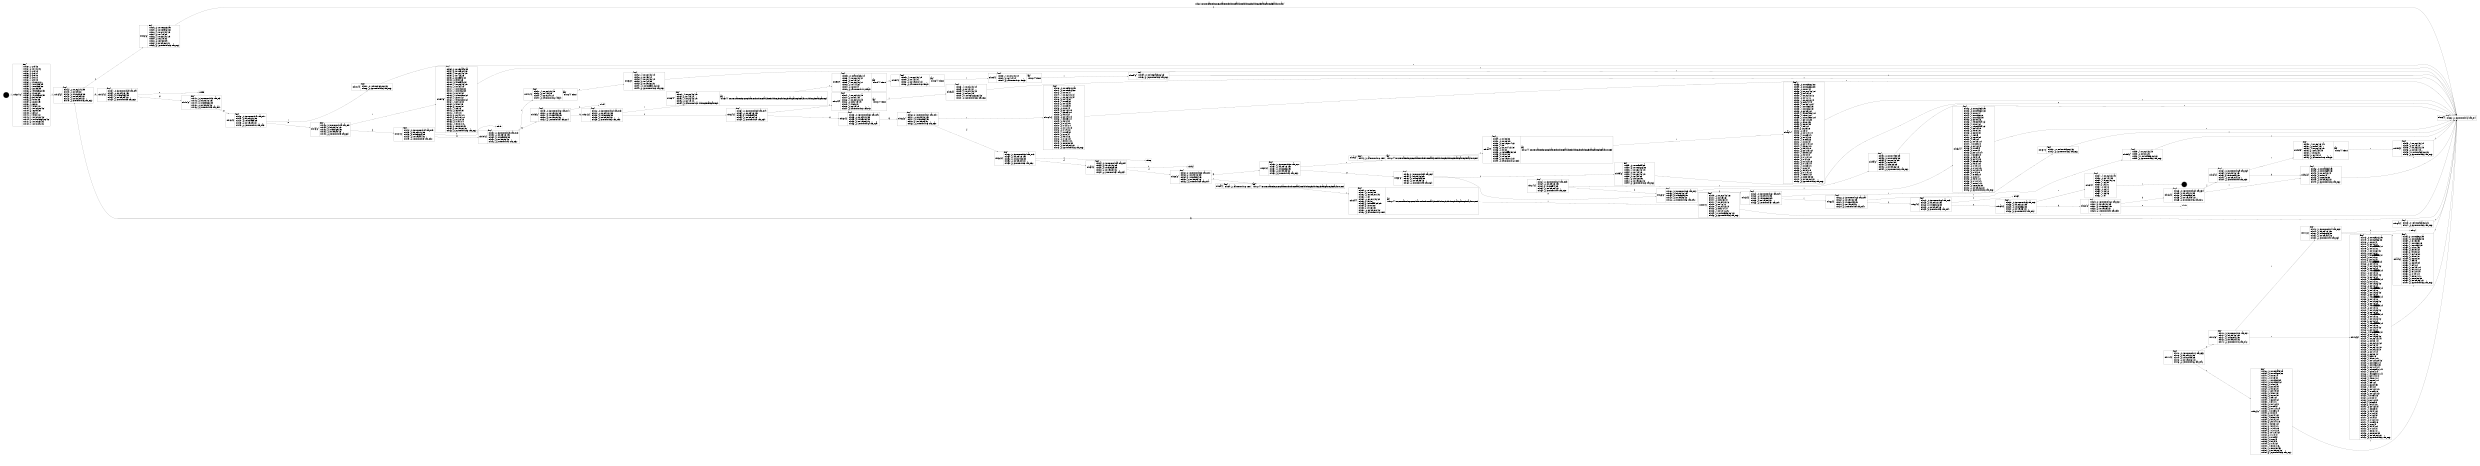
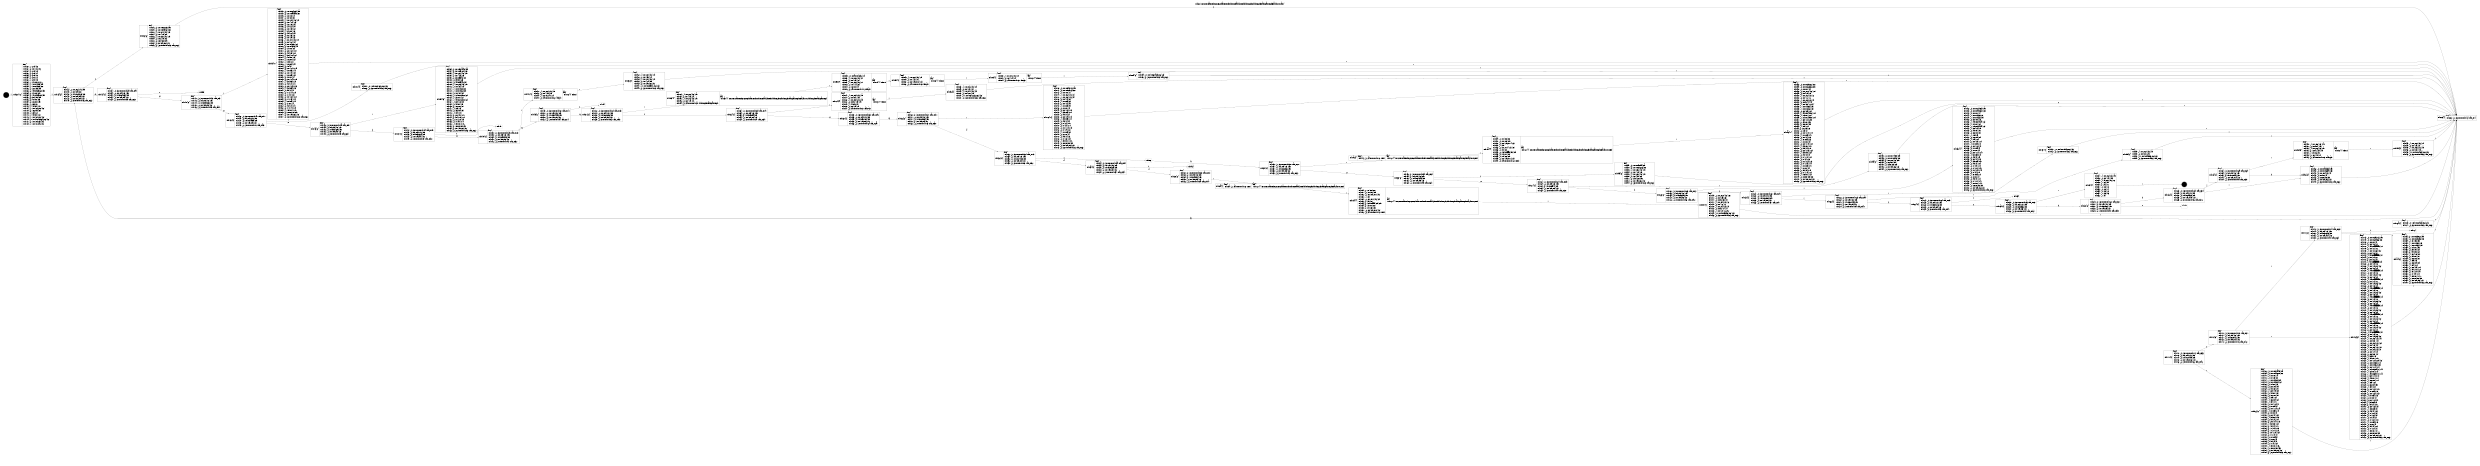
none -> (288, 64)
(1235, 173) -> (1205, 164)
(1541, 200) -> (1480, 182)
